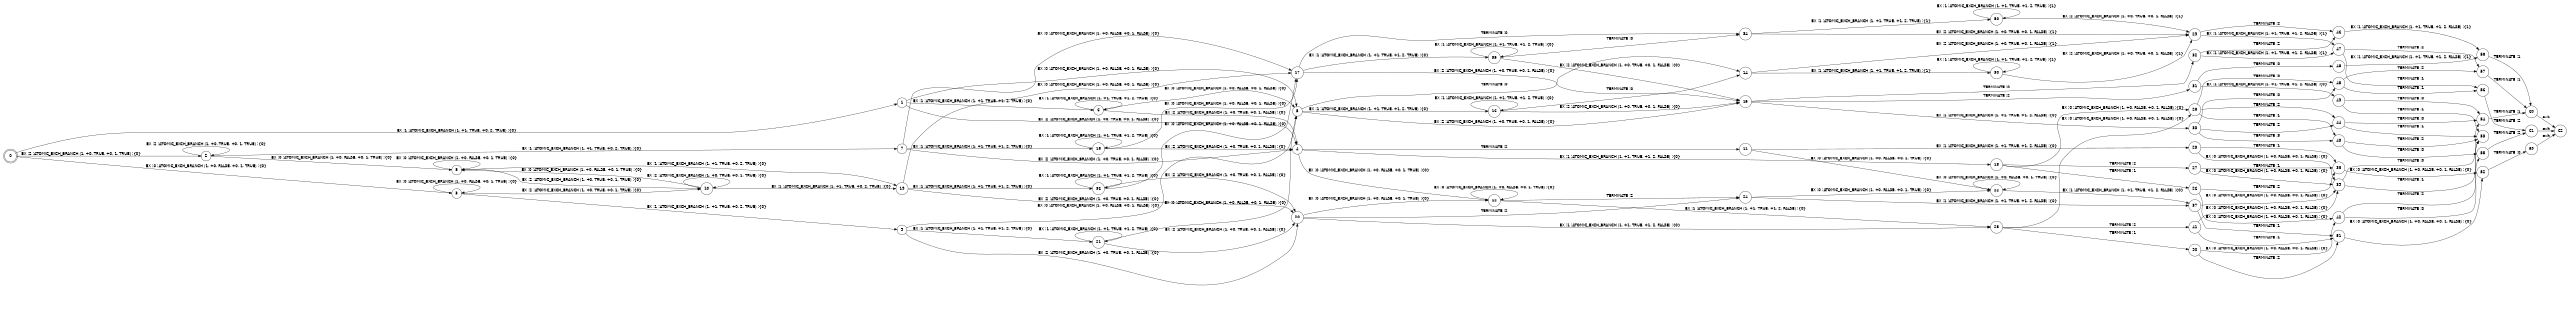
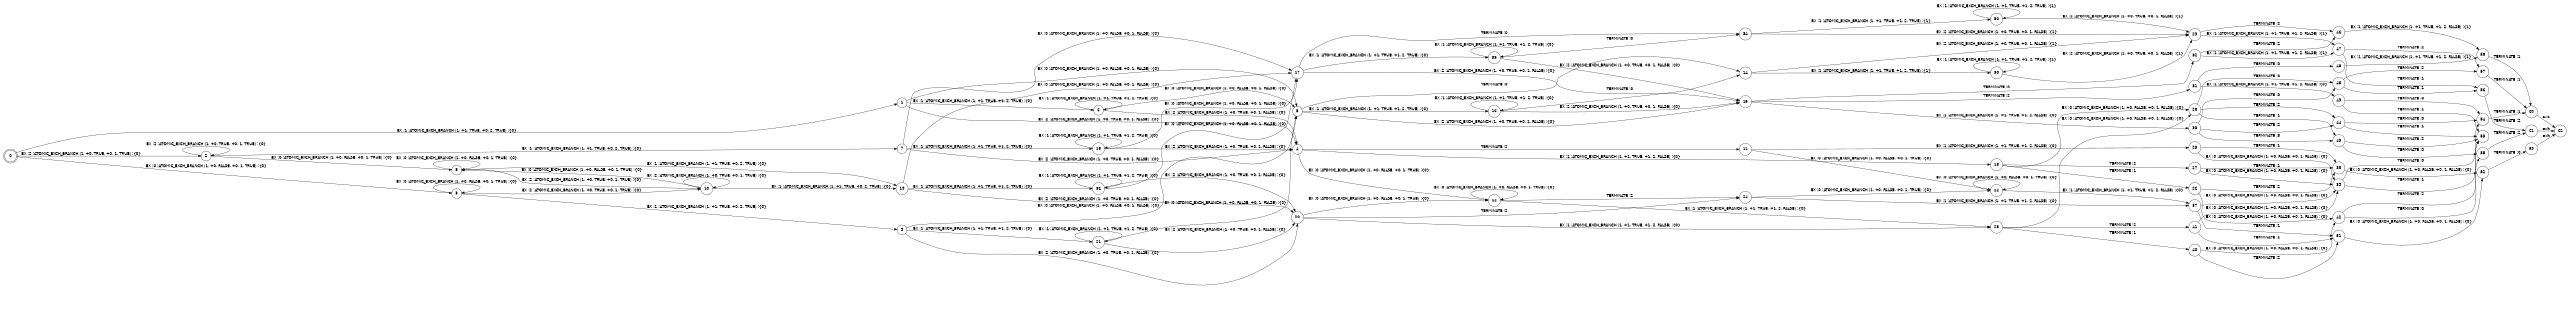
(2195, 250) -> (2195, 250)
